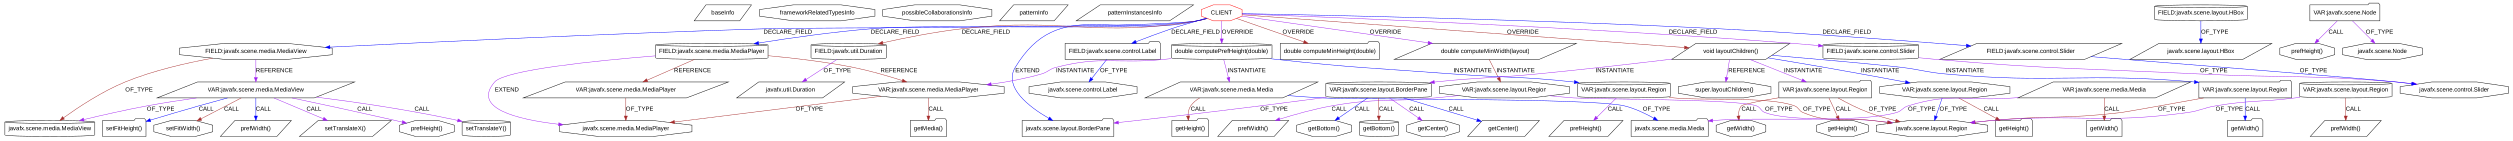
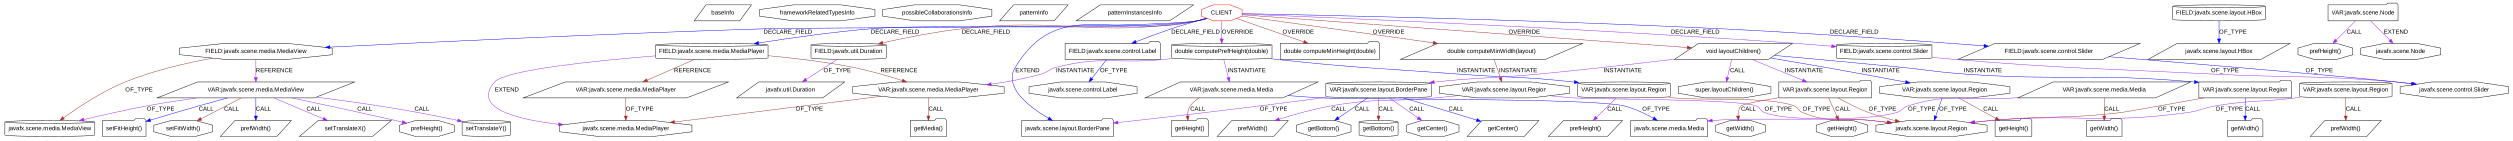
(1335, 29) -> (1338, 29)
(2380, 32) -> (2396, 32)
(1747, 71) -> (1737, 71)
